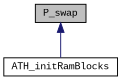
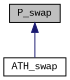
(61, 67) -> (35, 67)
